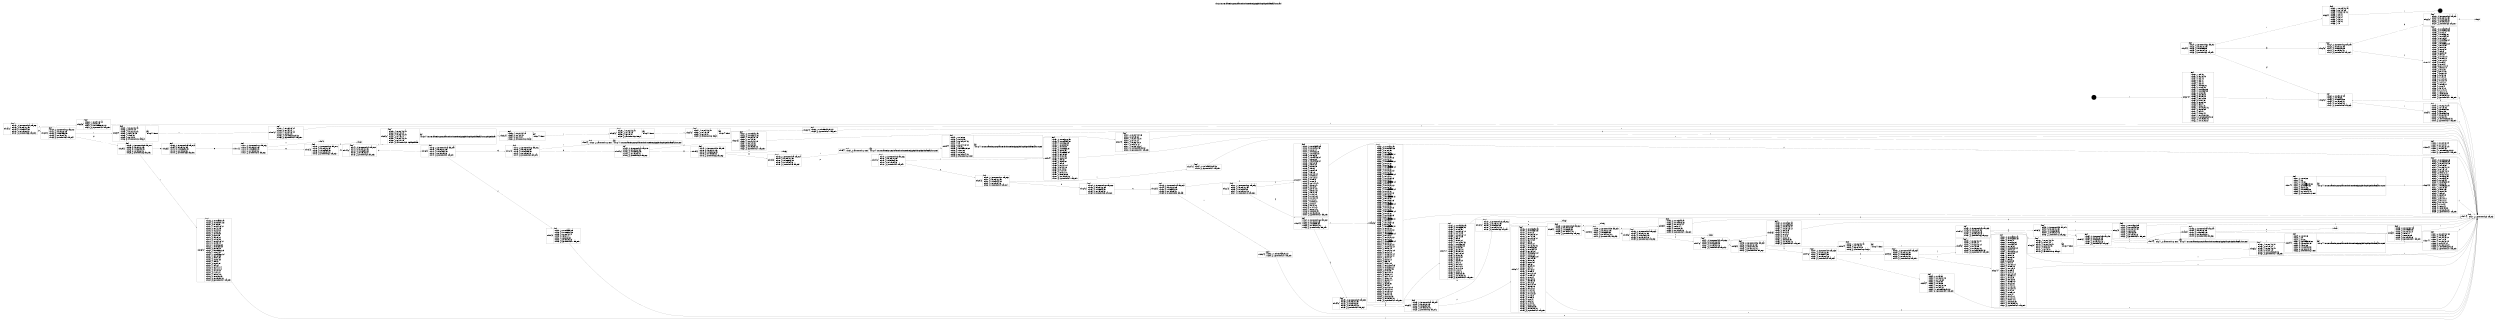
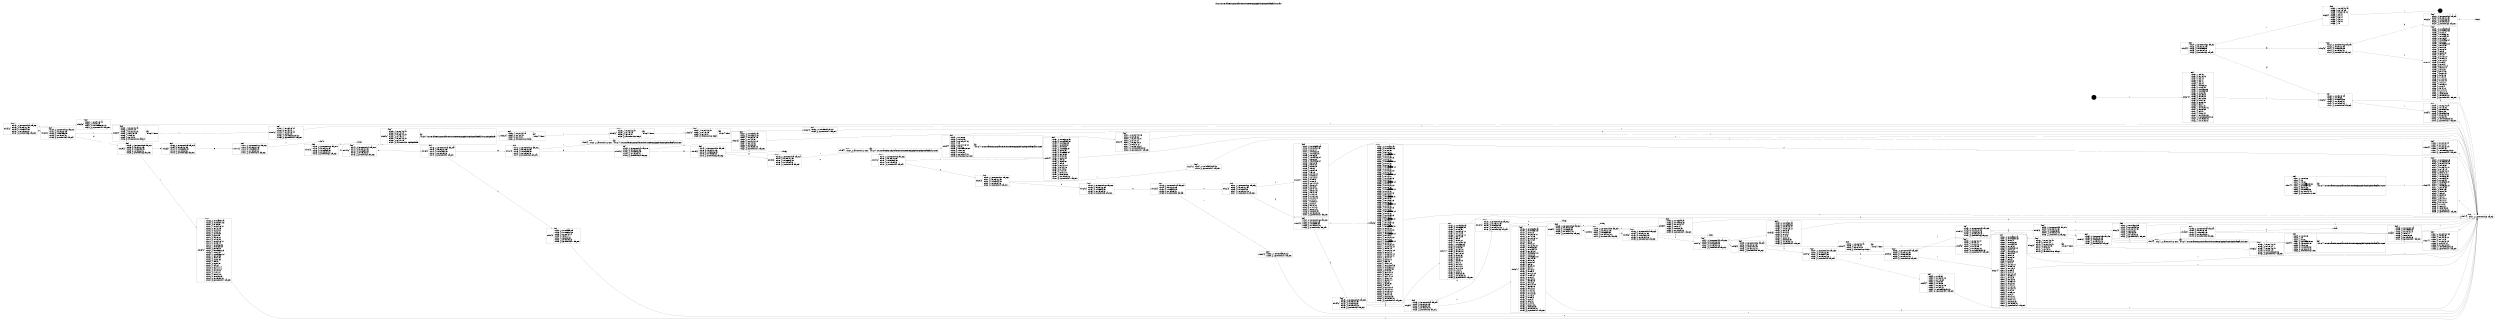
(285, 149) -> none
(1239, 182) -> (1203, 189)
(1937, 254) -> (1937, 243)
